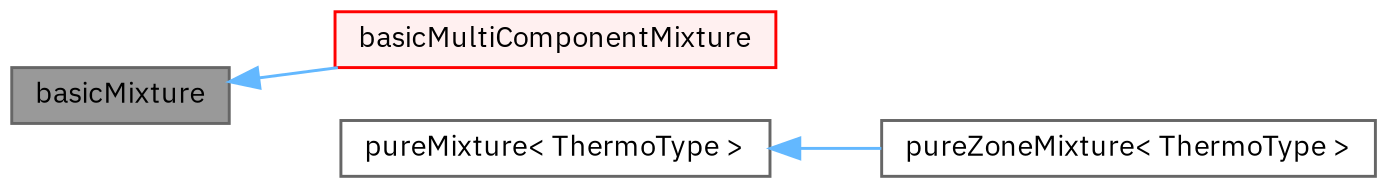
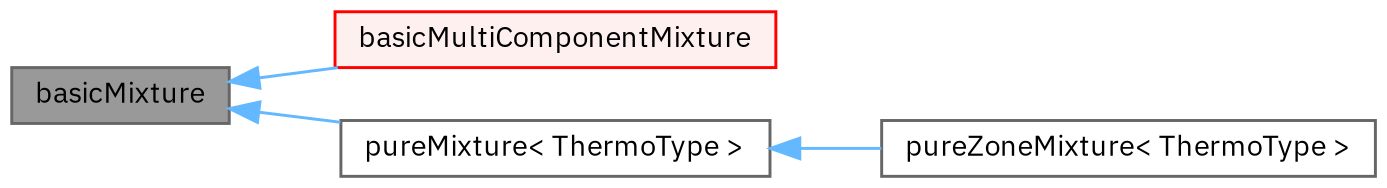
none -> (300, 117)
